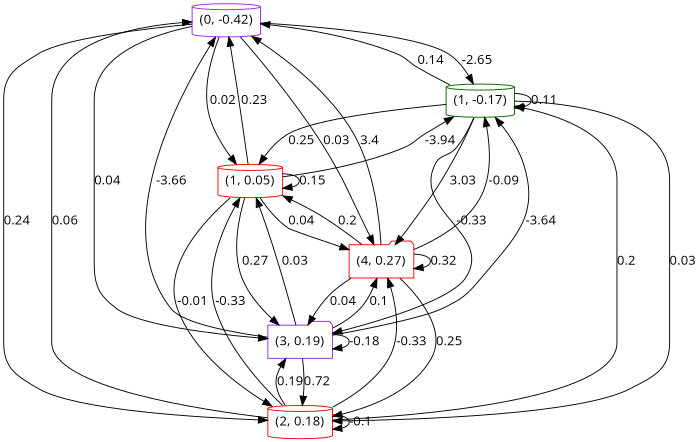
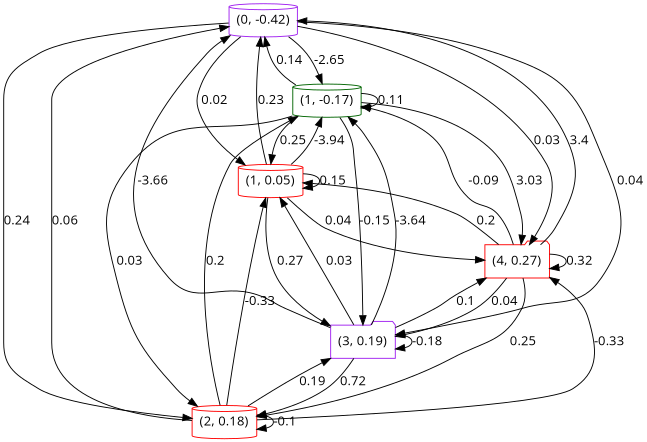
(472, 221) -> (375, 221)
(176, 302) -> none
